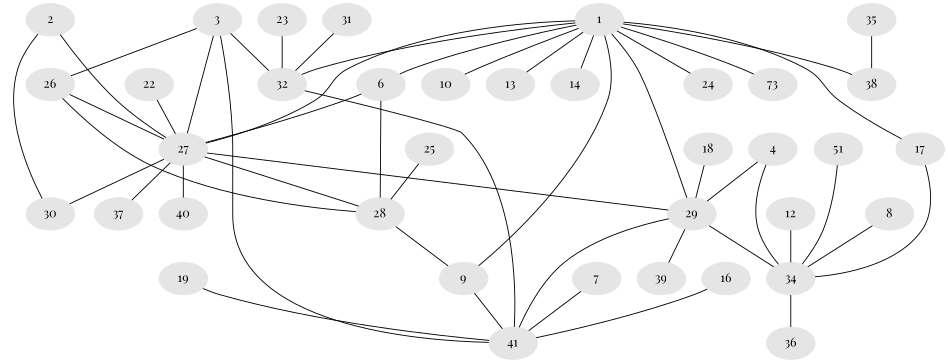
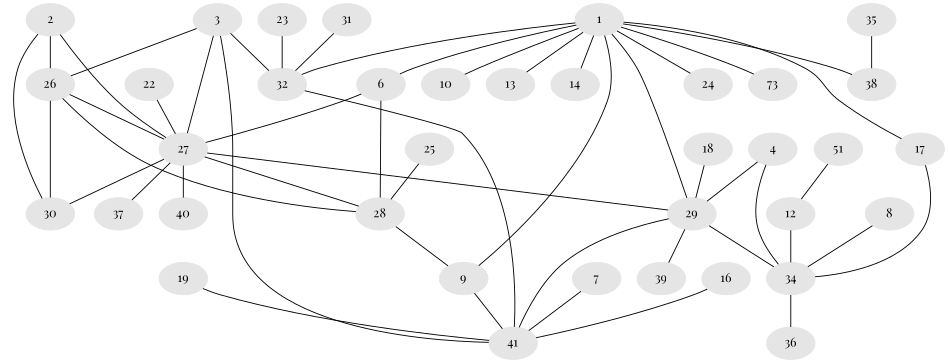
none -> (50, 52)
(353, 66) -> none
none -> (50, 149)
(828, 218) -> (815, 182)
